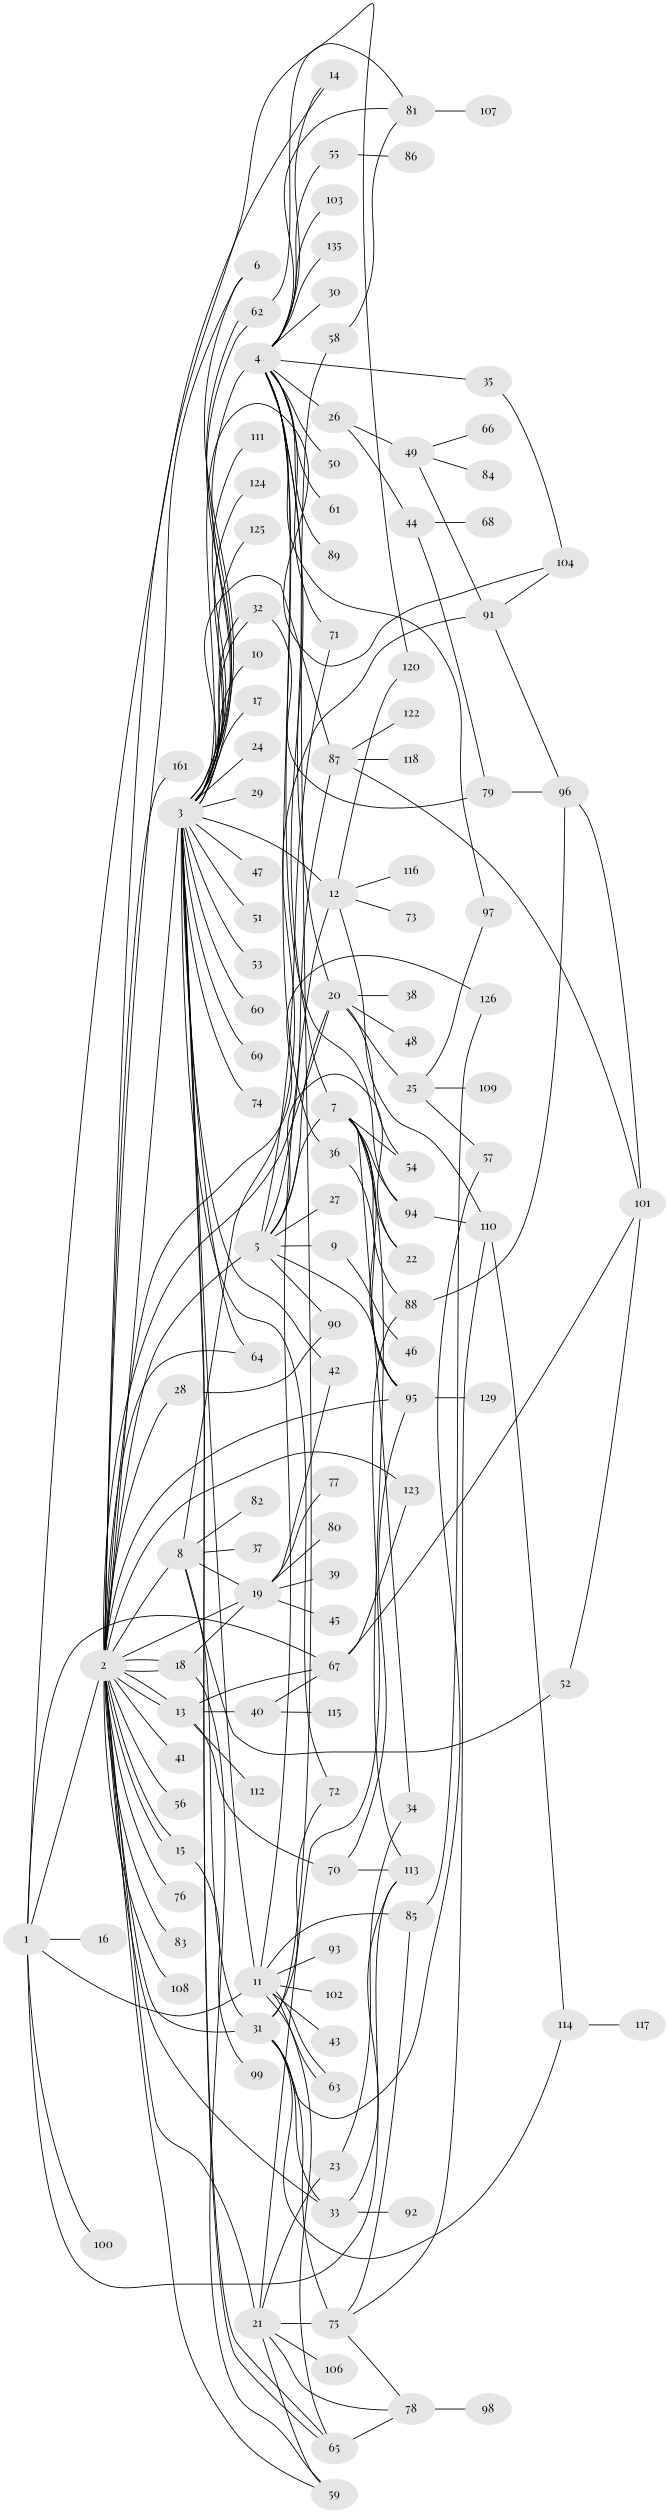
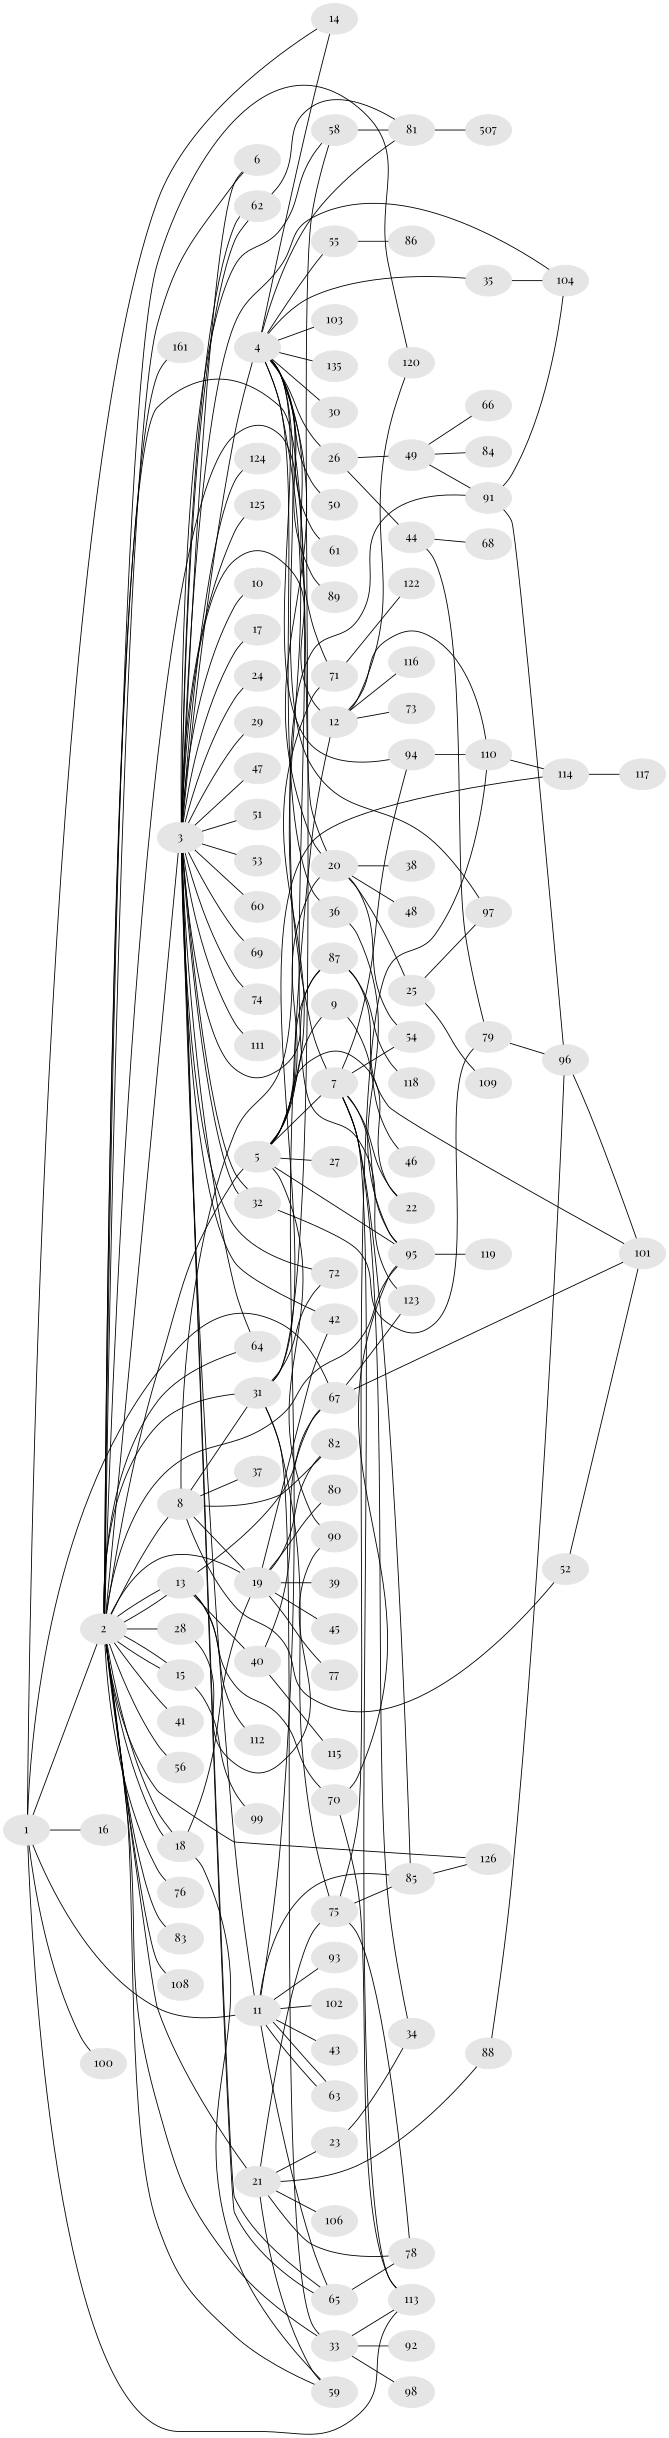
(489, 111) -> (489, 130)
none -> (194, 464)
(378, 733) -> (373, 630)
(489, 1157) -> none
(373, 1206) -> (393, 1478)
(489, 1398) -> (489, 1254)
none -> (299, 1494)
(450, 2409) -> (372, 2368)
